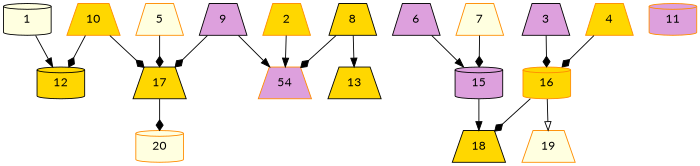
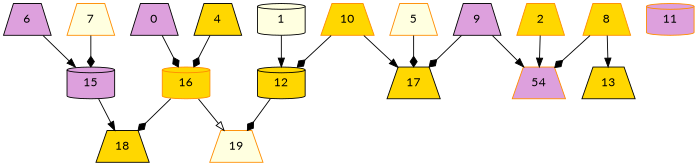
(353, 19) -> (607, 19)
(546, 19) -> (154, 19)
(609, 19) -> (218, 19)
(123, 48) -> (378, 48)
none -> (262, 110)
(160, 146) -> none
